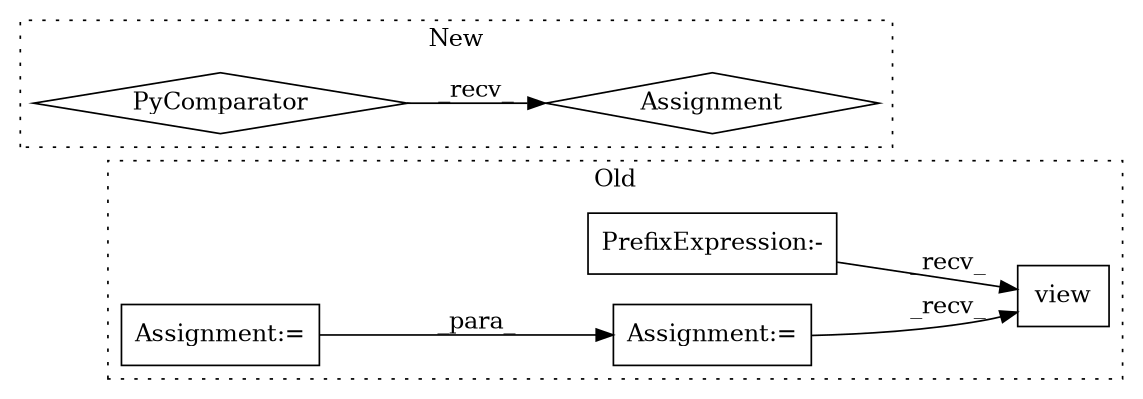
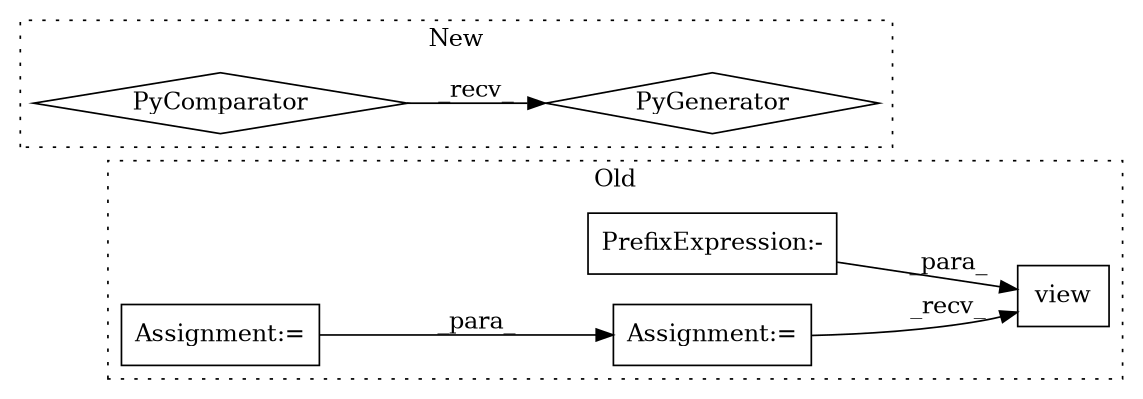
(712, 103) -> (712, 103)
(948, 263) -> (948, 263)
